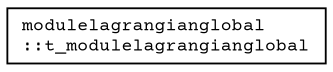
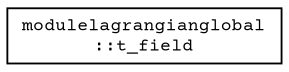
(167, 36) -> (144, 36)
